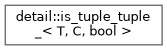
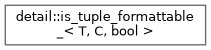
(84, 25) -> (105, 25)
